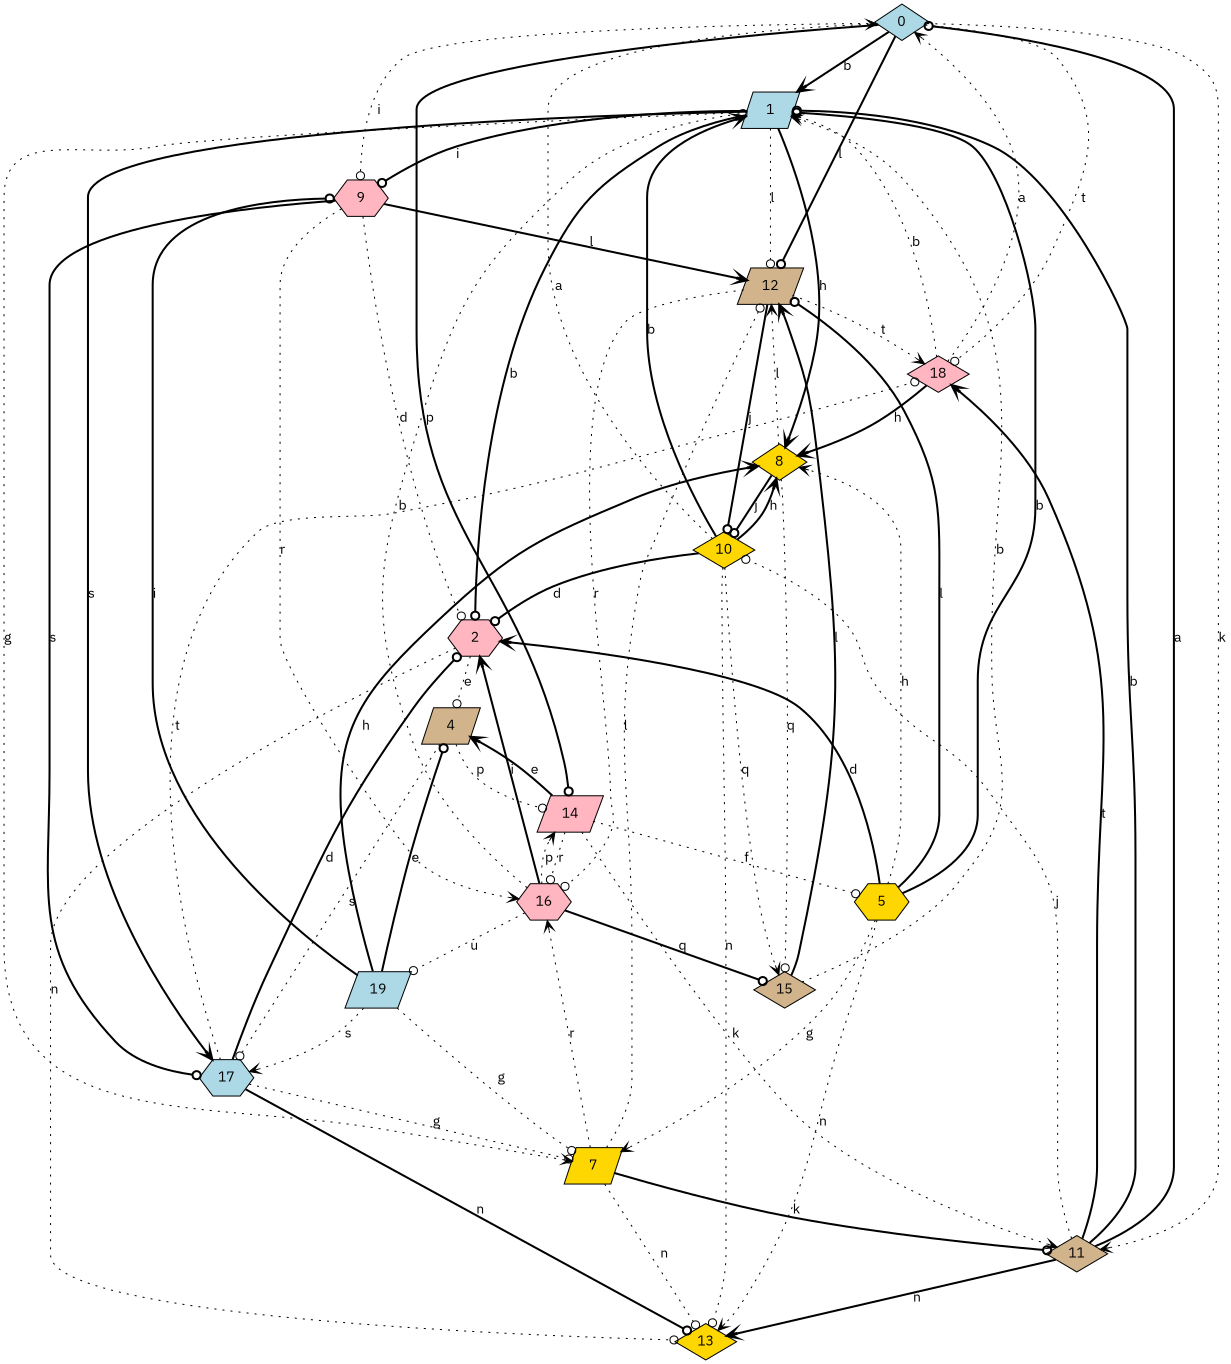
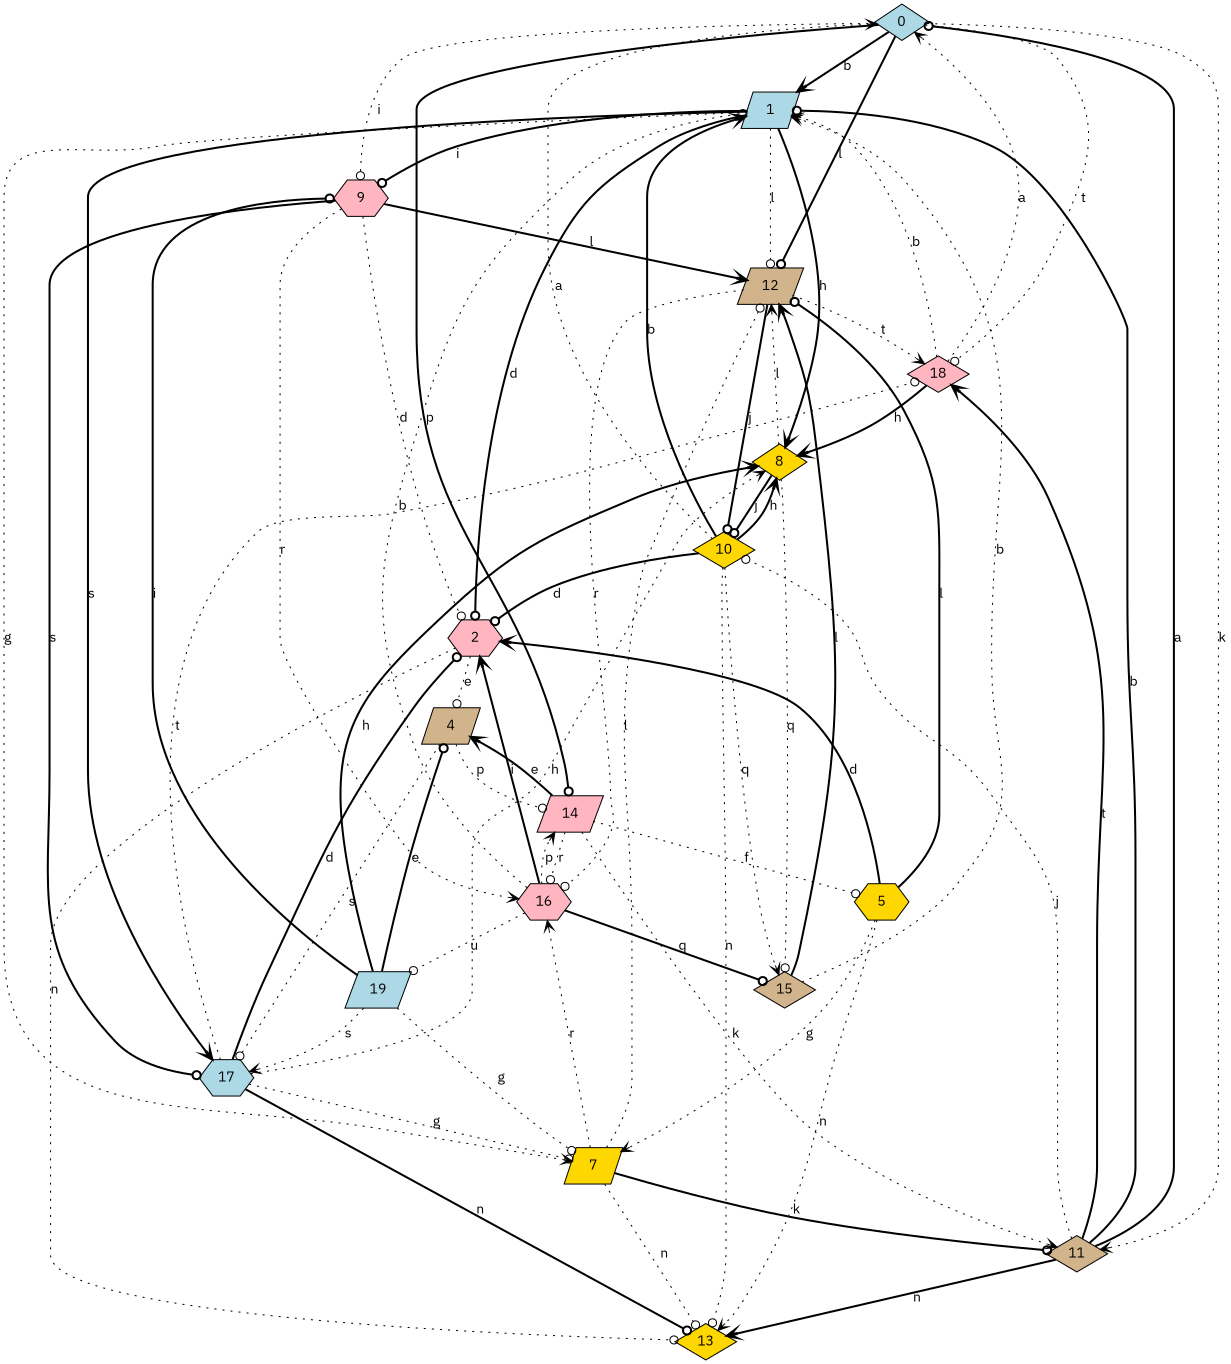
(514, 374) -> (514, 374)
(1035, 449) -> none
(901, 652) -> (498, 813)
